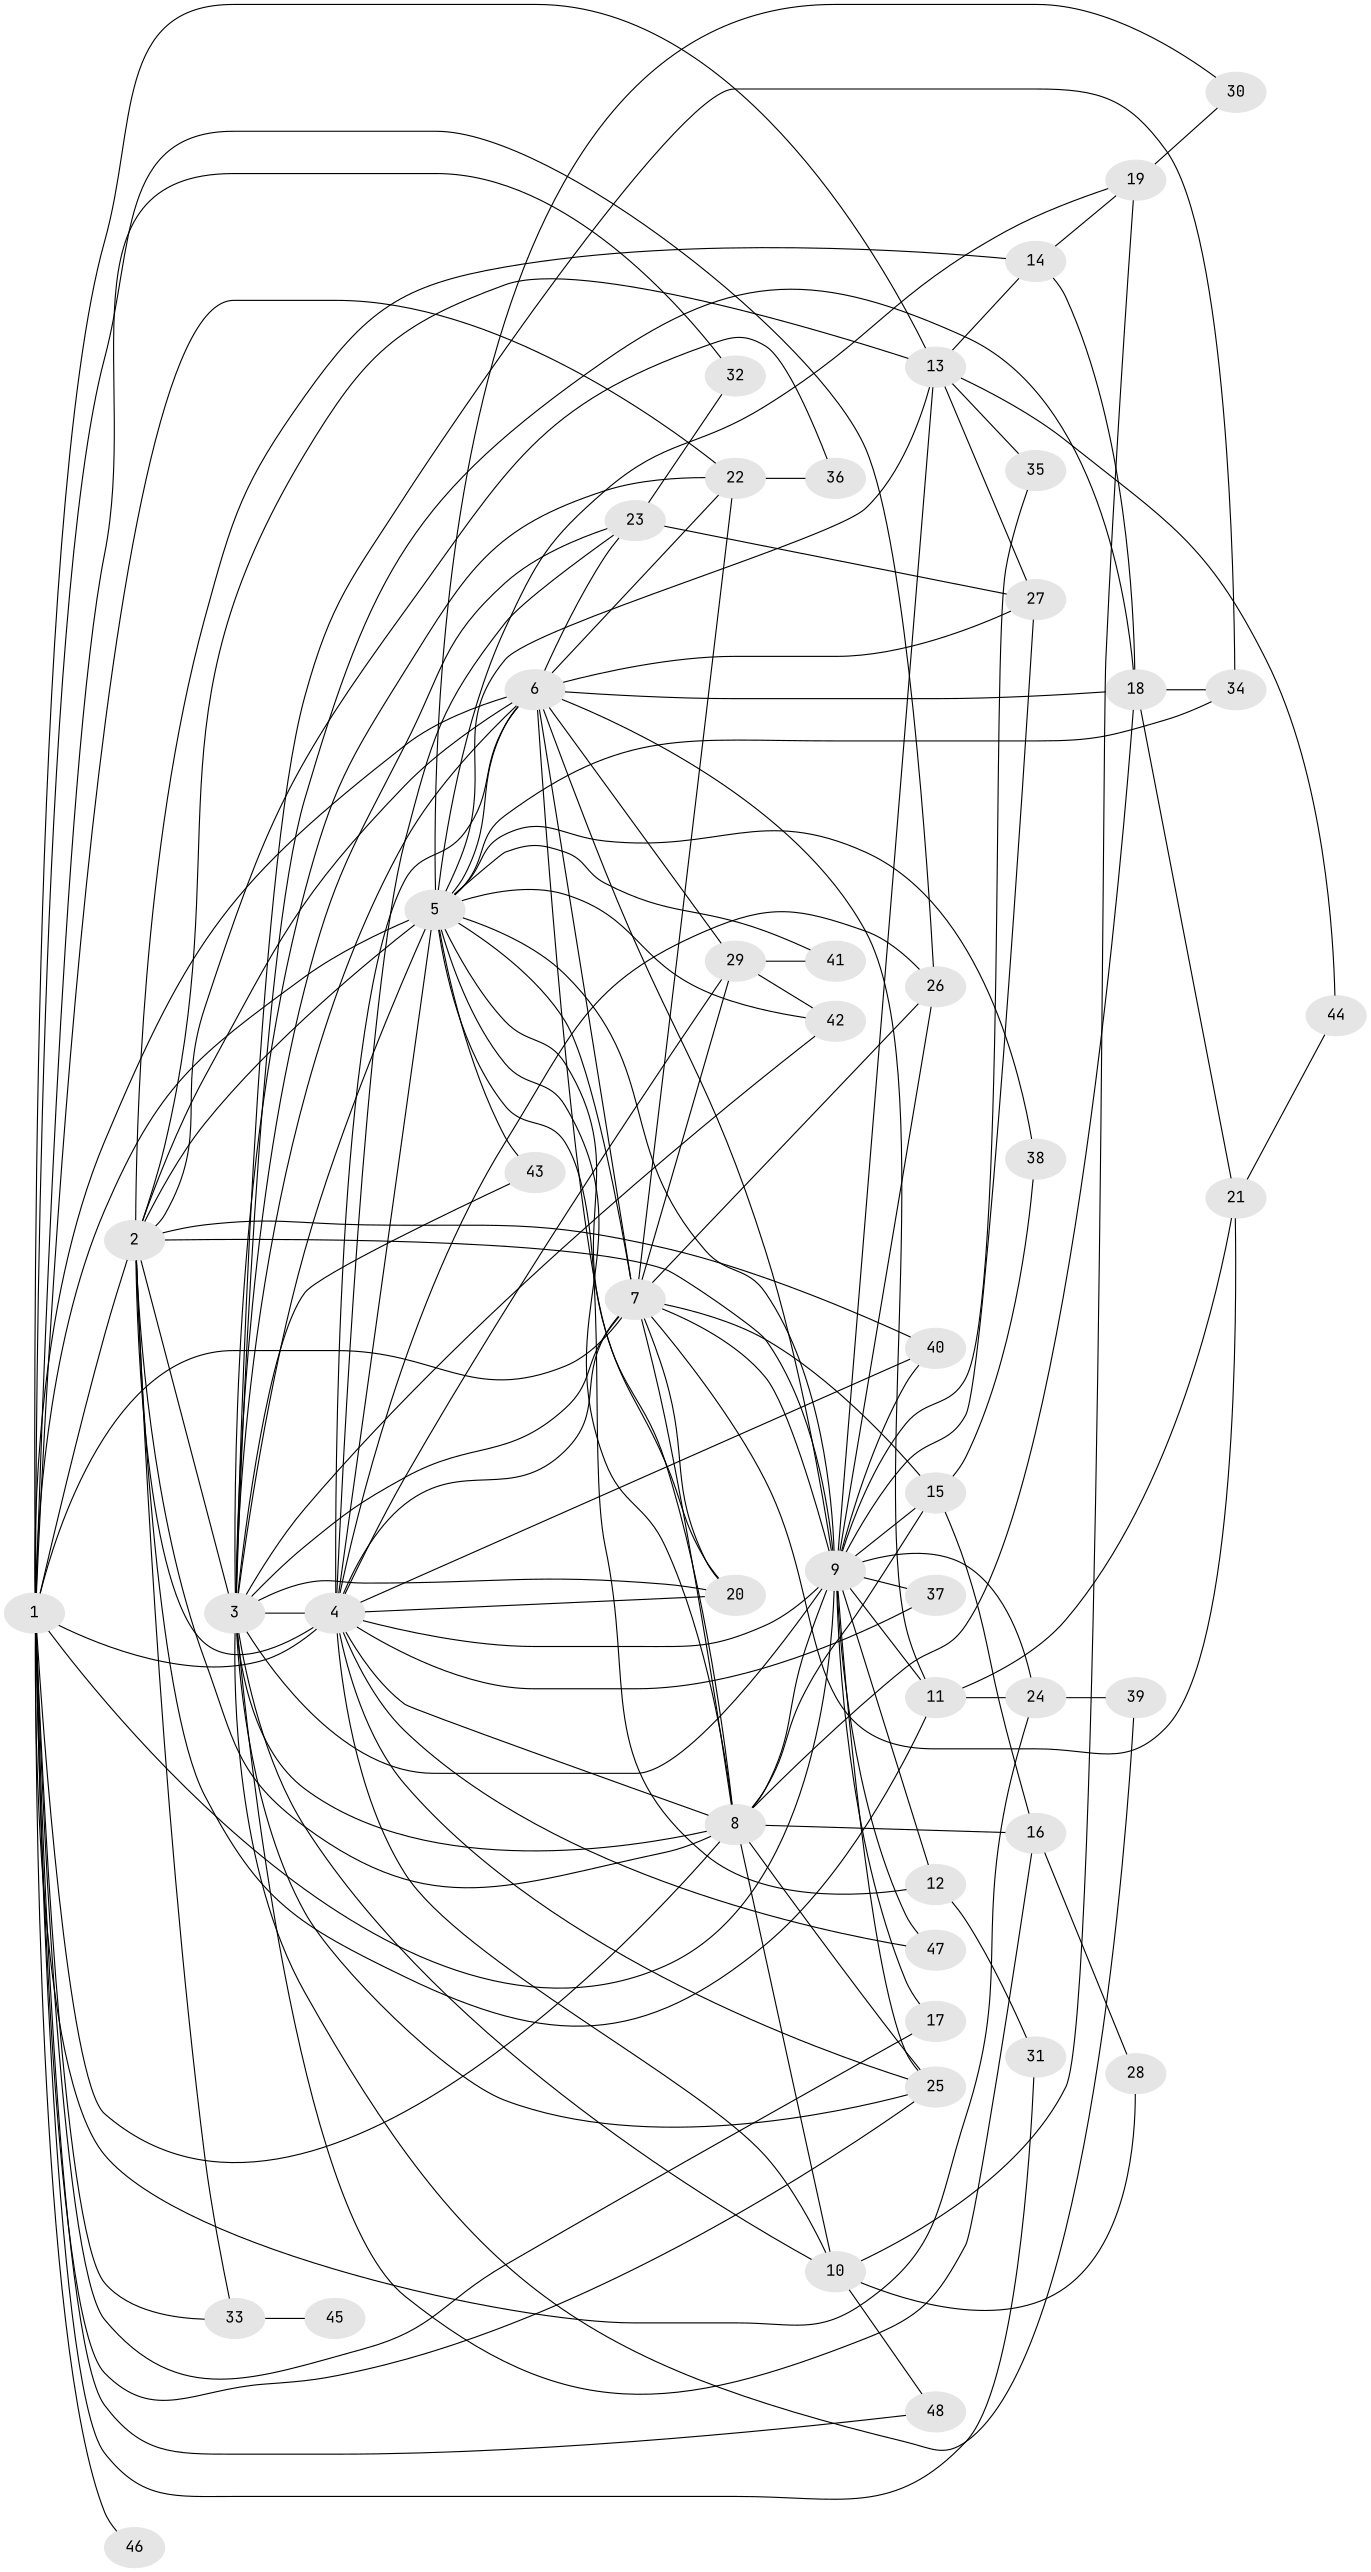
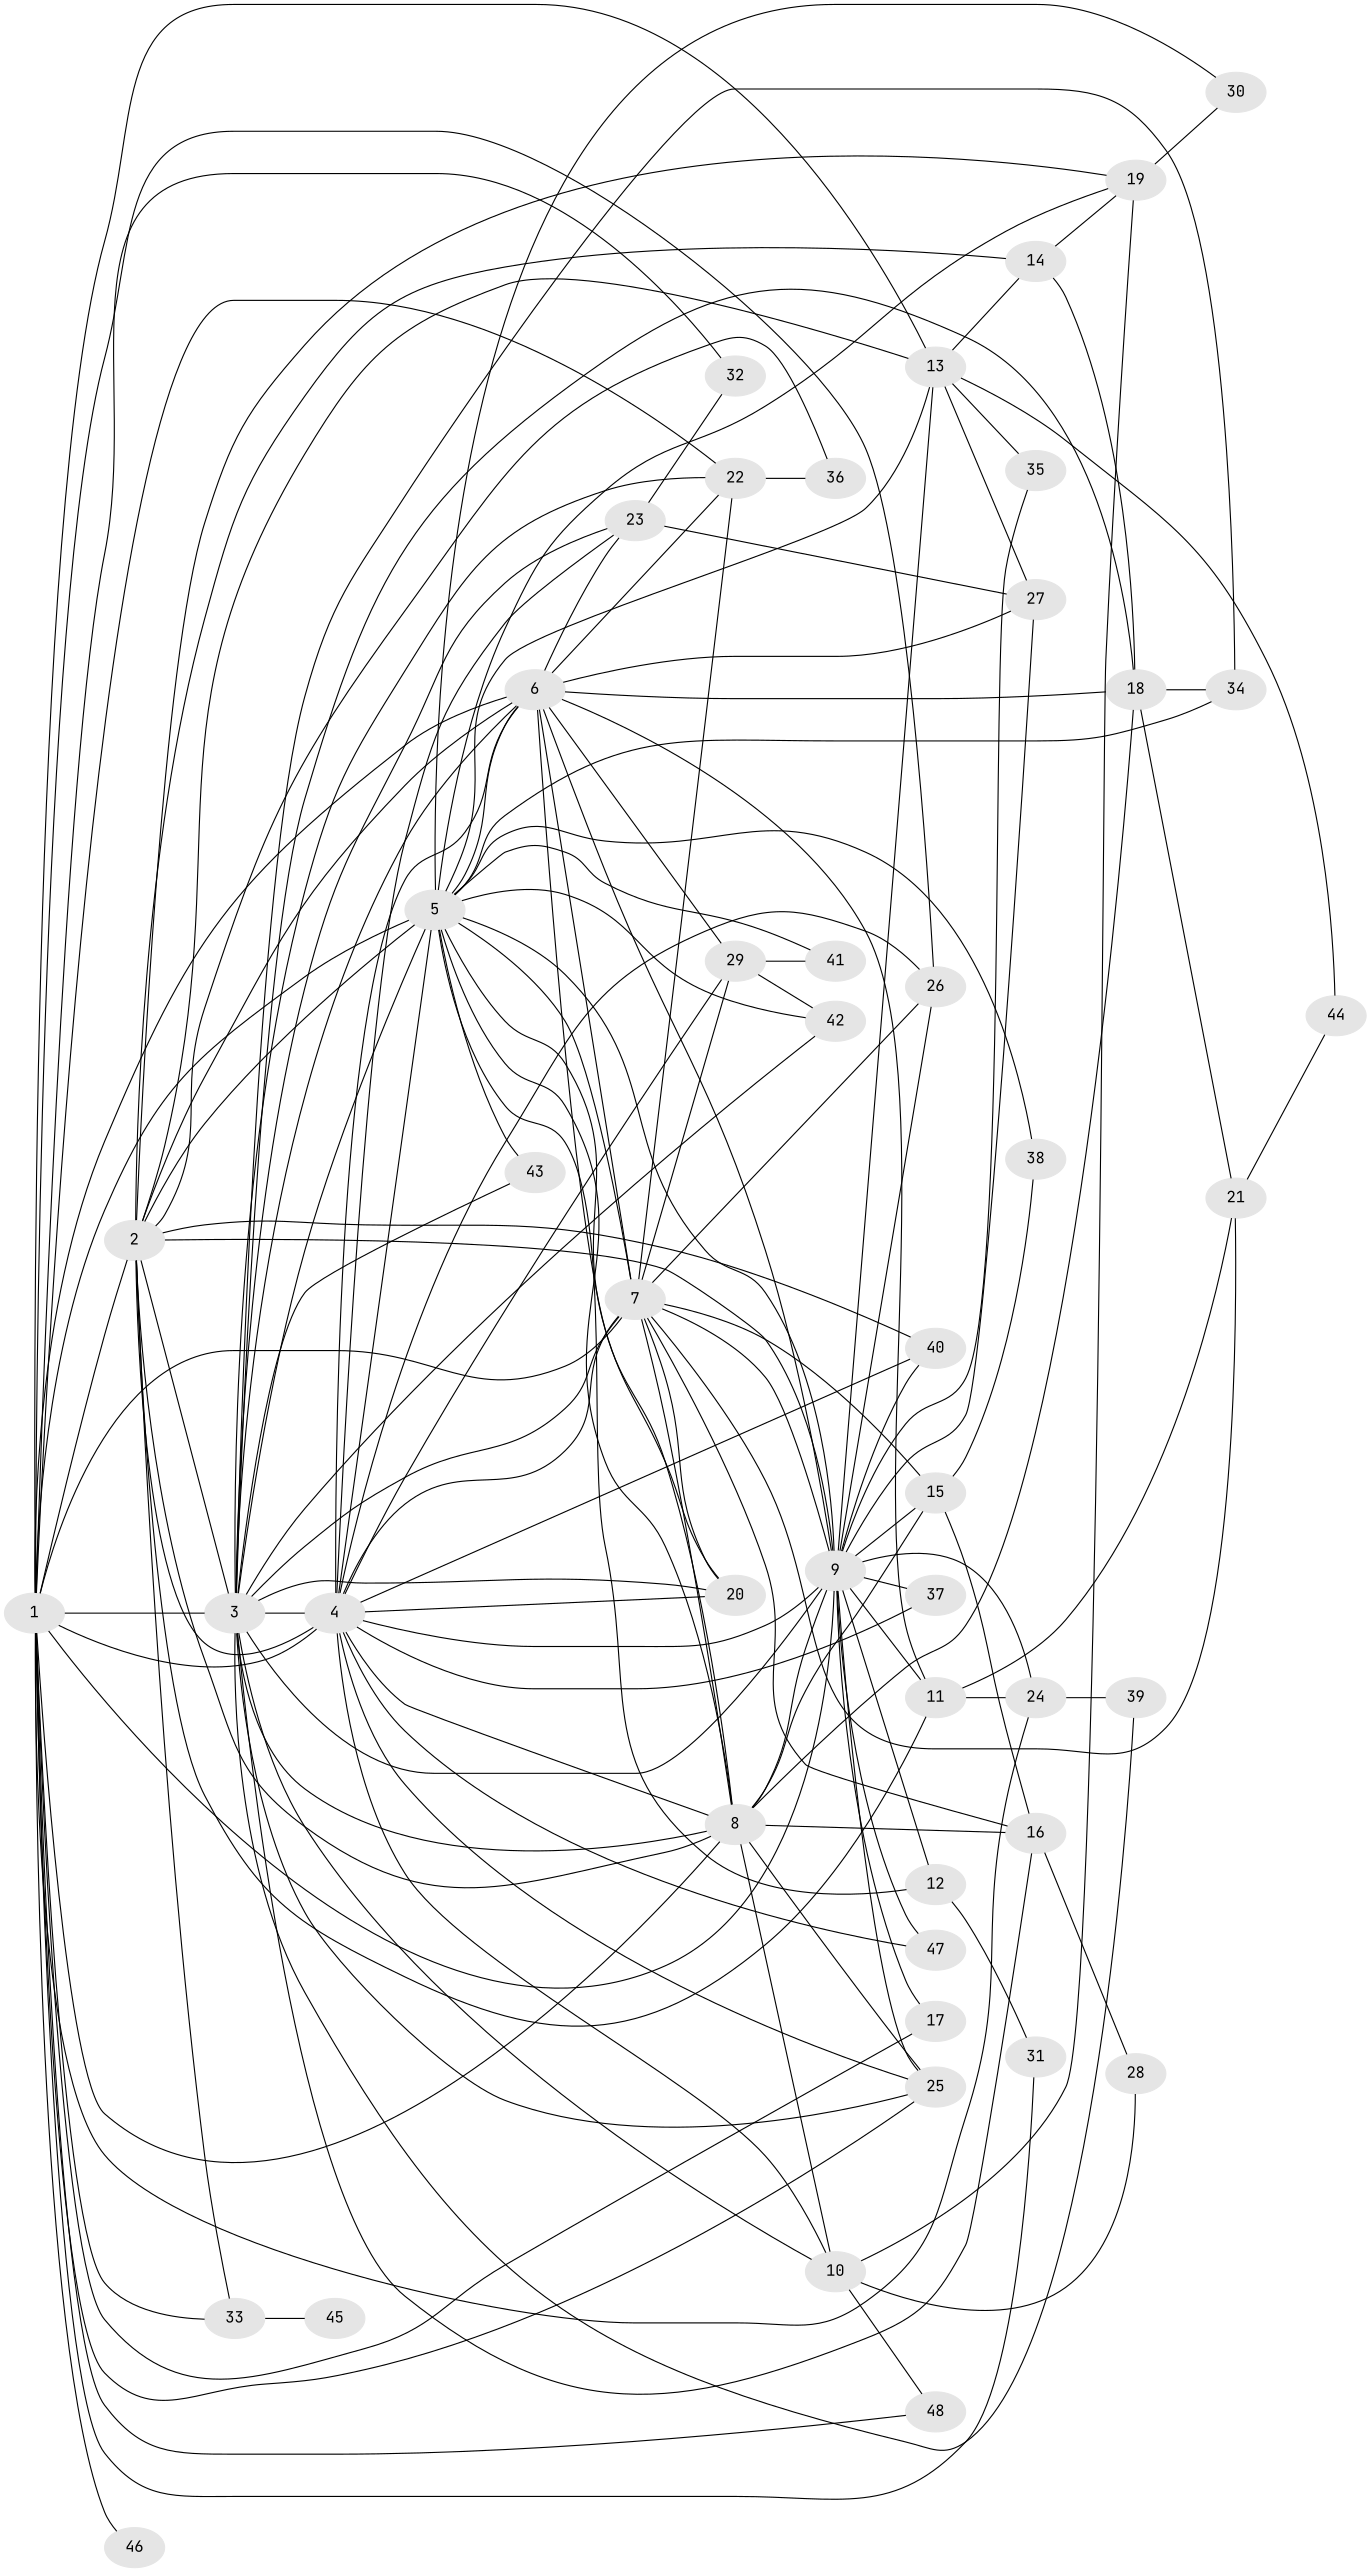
none -> (286, 367)
none -> (135, 1613)
none -> (775, 1637)
